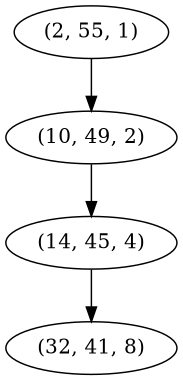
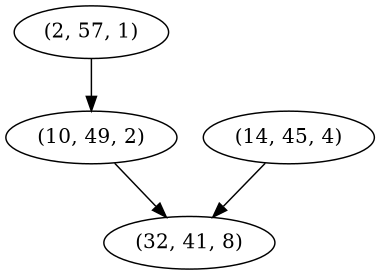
(91, 32) -> (91, 32)
(91, 183) -> (135, 185)
